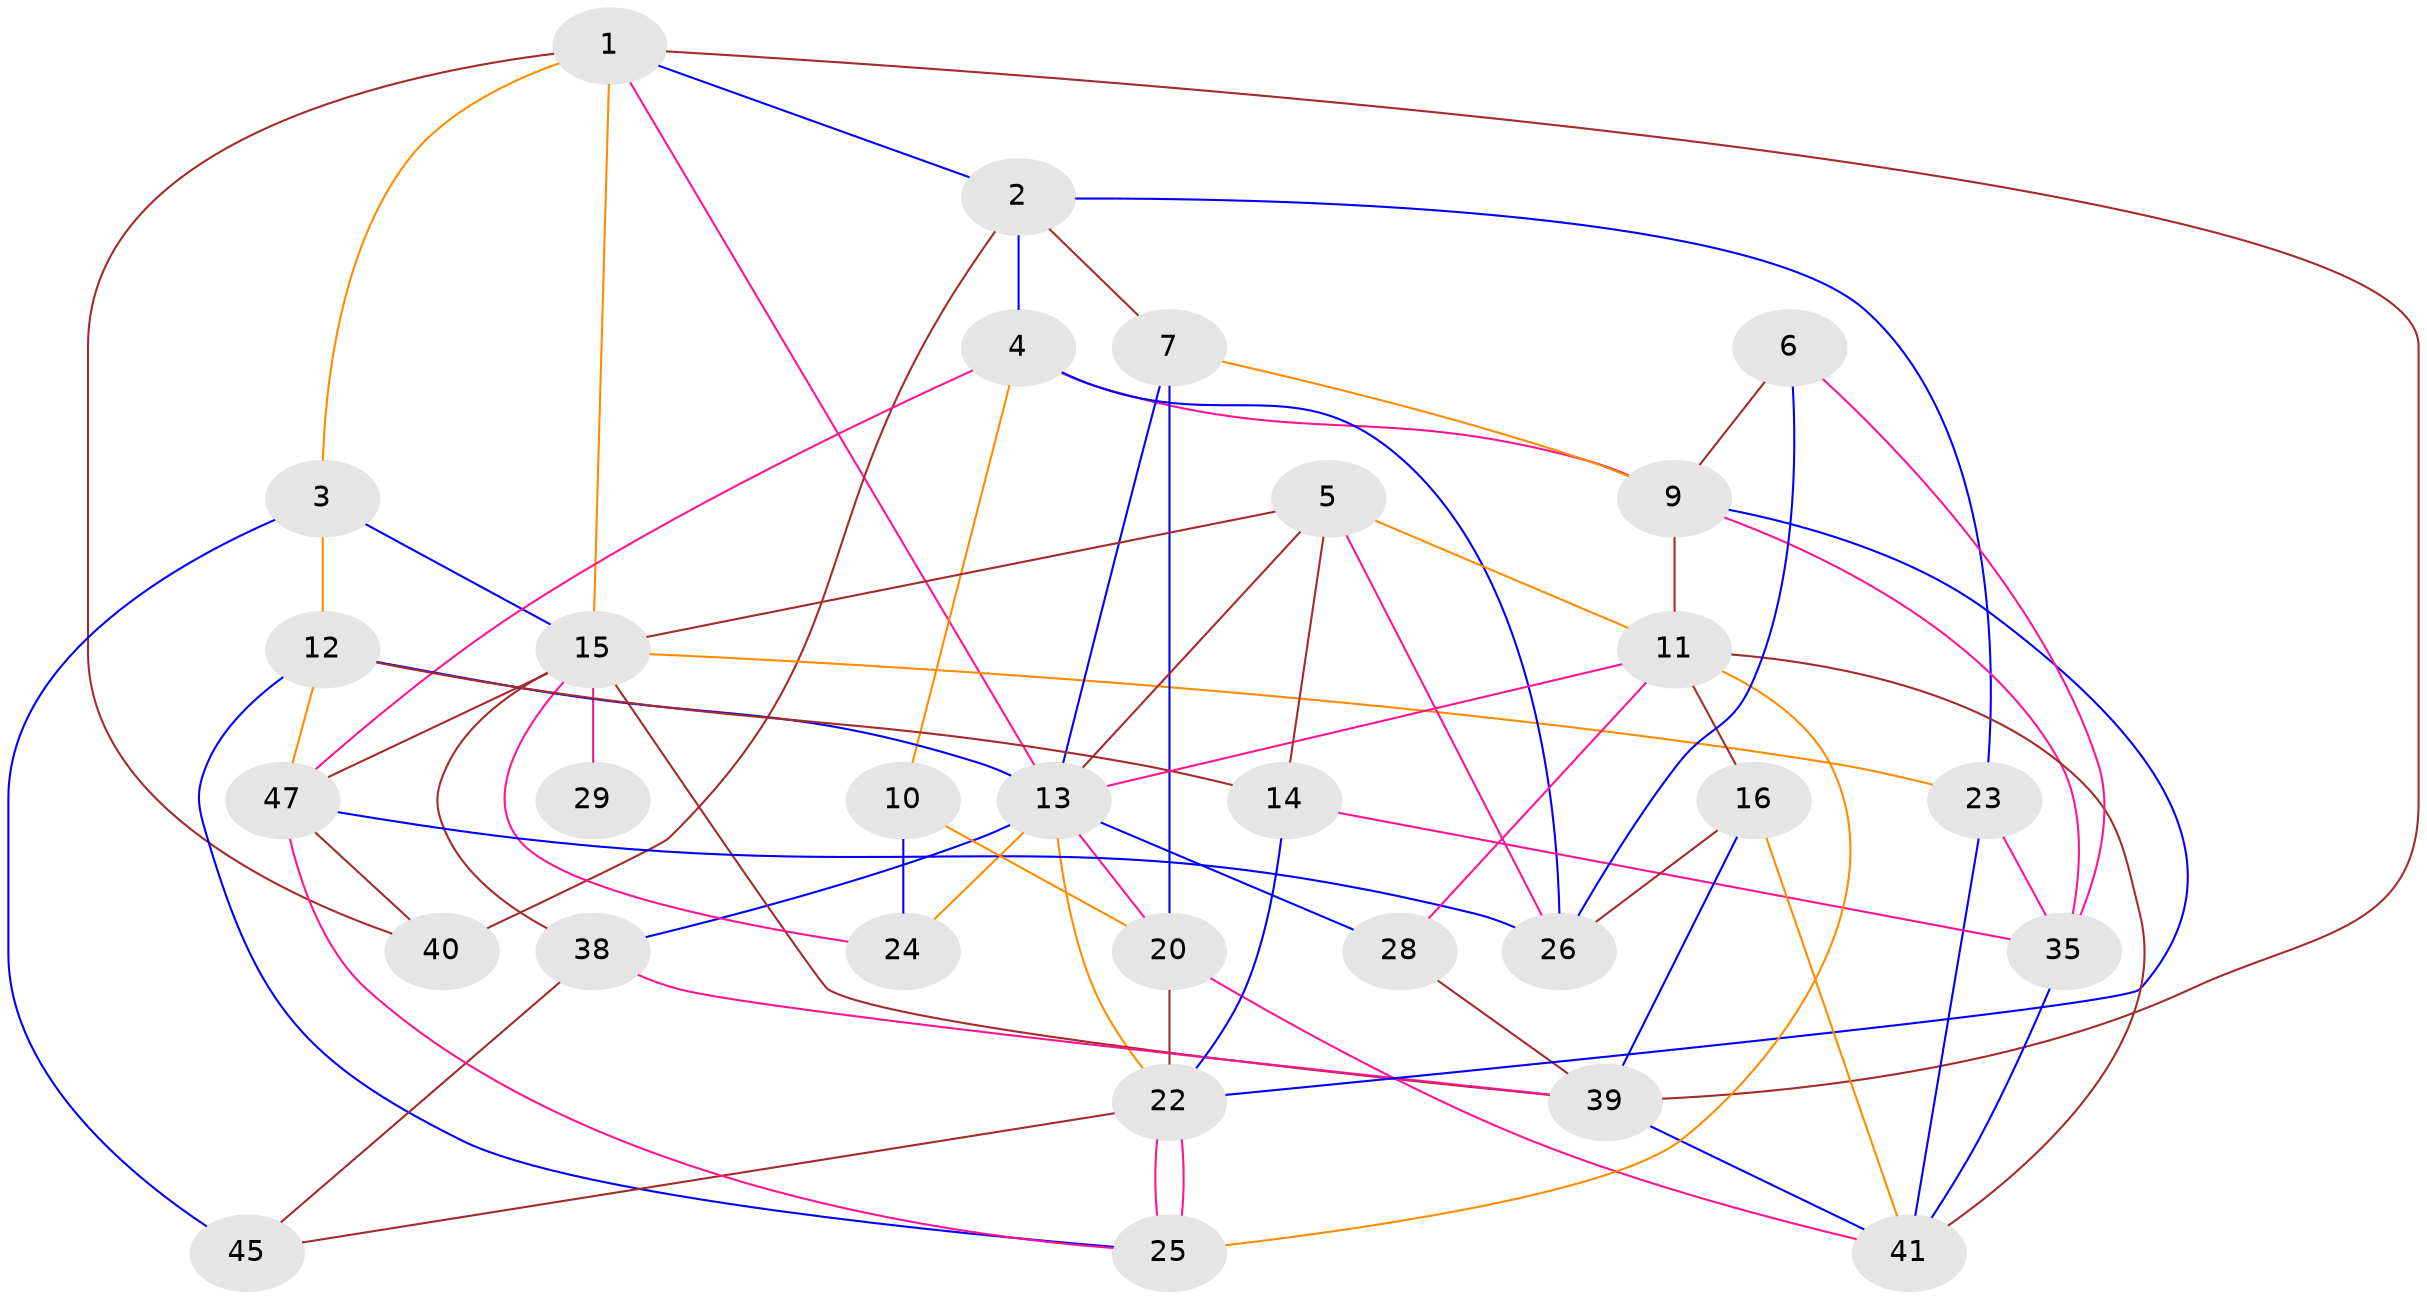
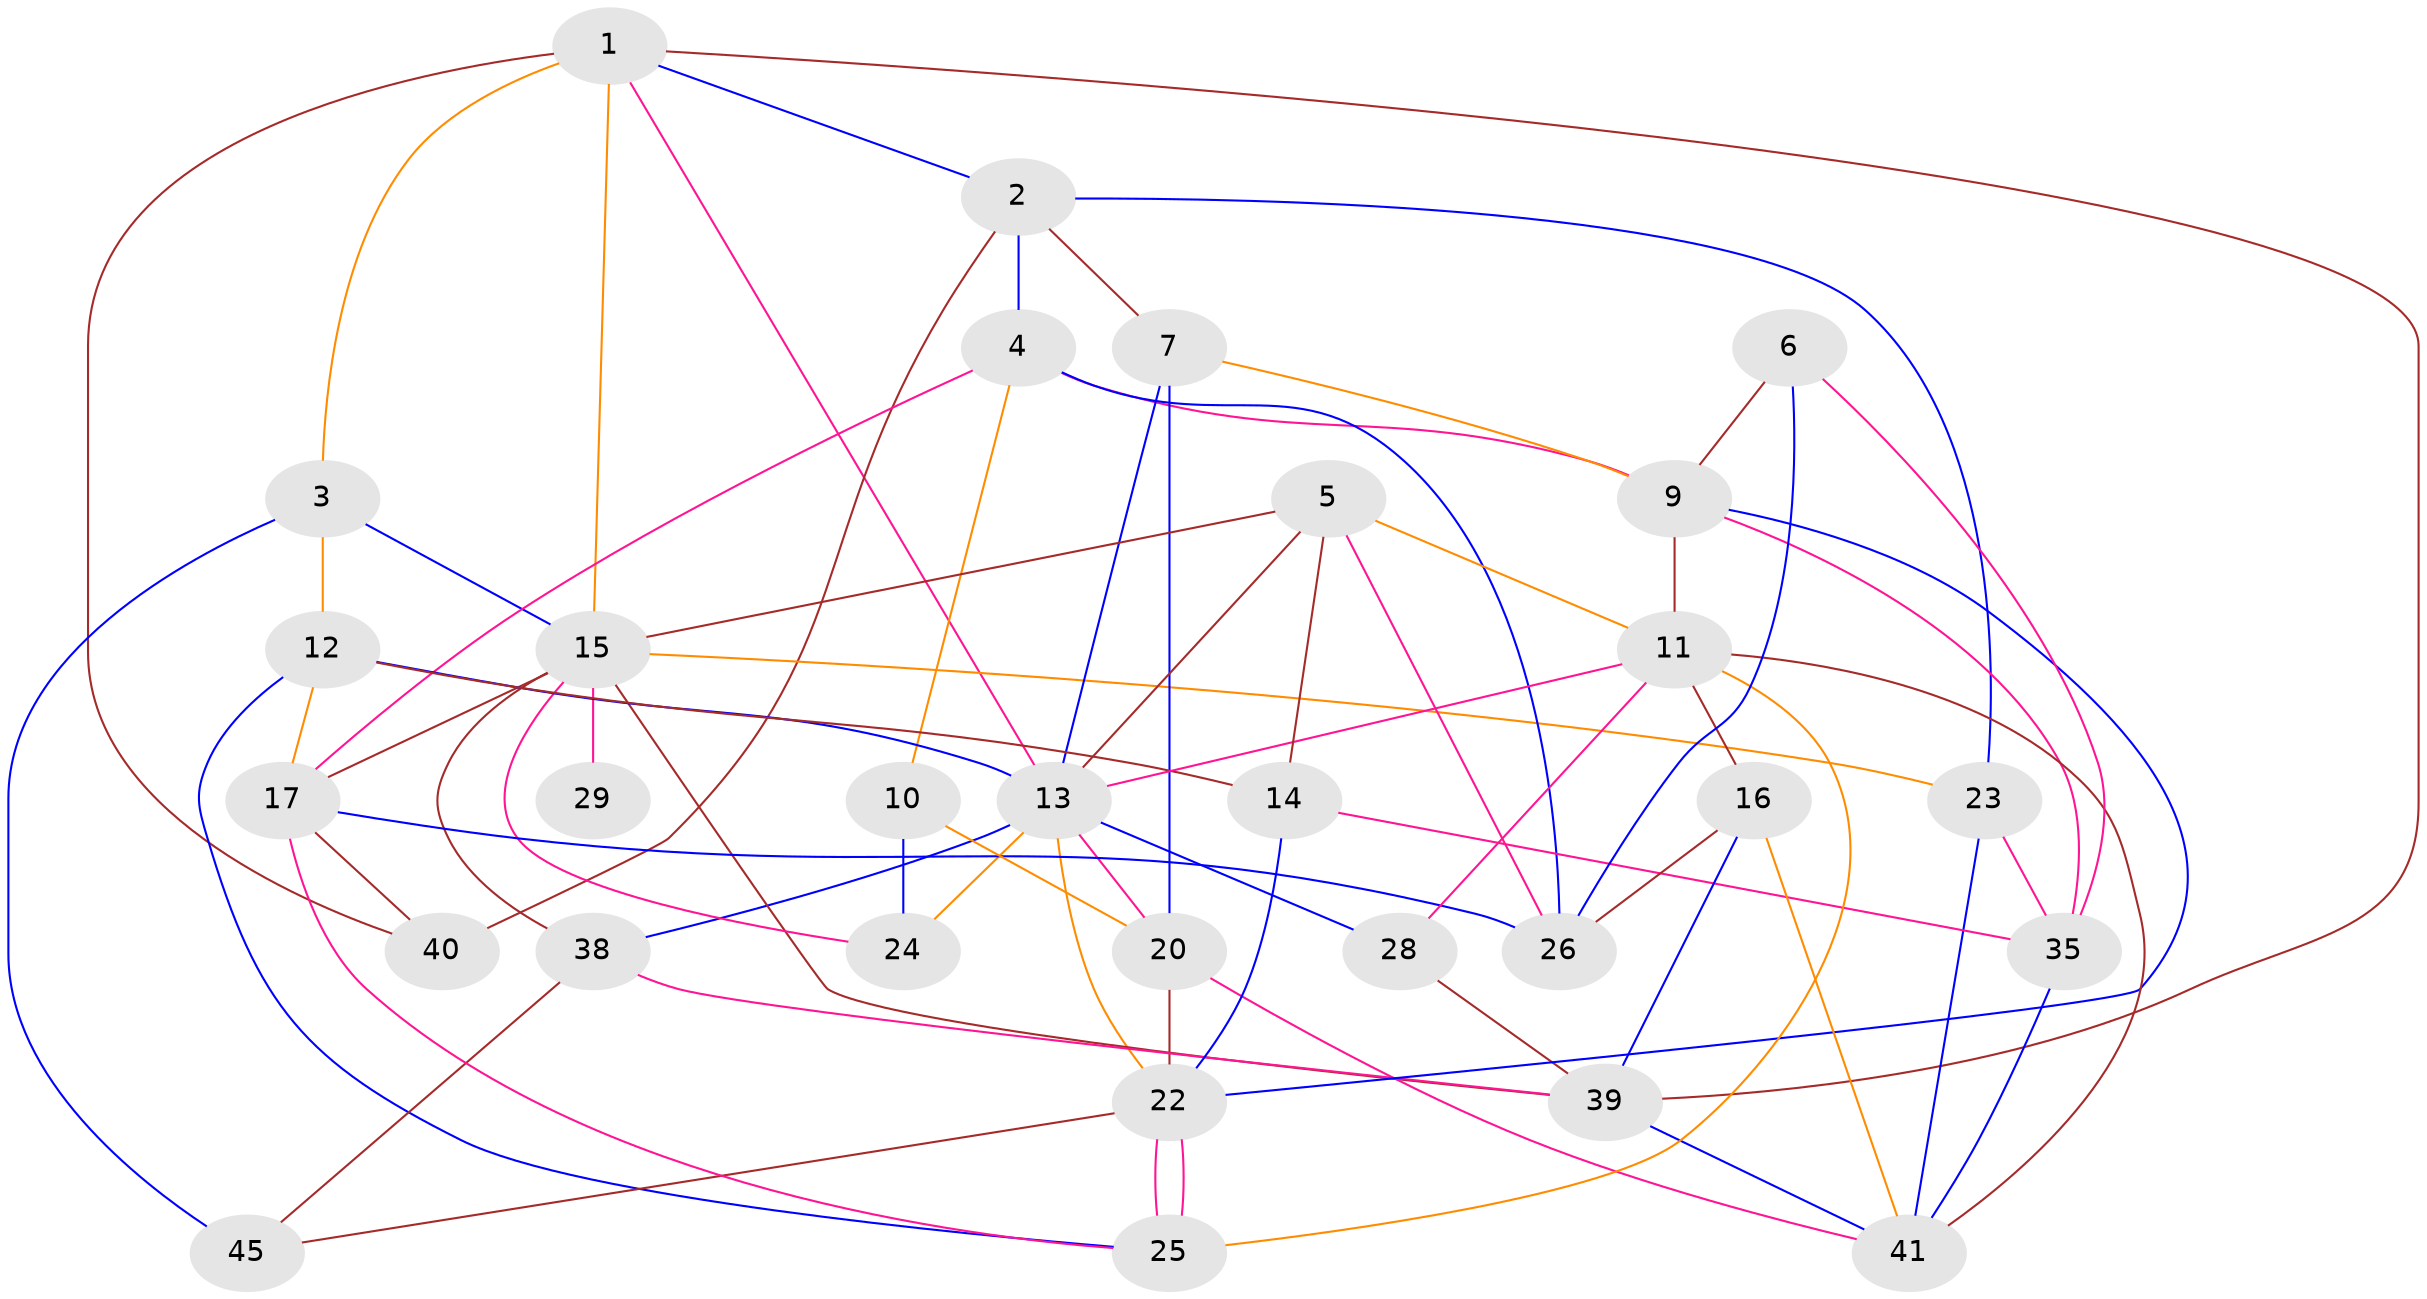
(283, 801) -> (283, 801)
